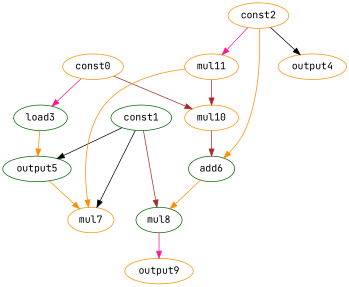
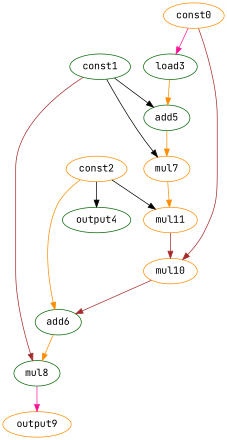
(237, 39) -> (131, 193)
(312, 67) -> (97, 220)
(102, 109) -> (168, 191)
(37, 169) -> (167, 118)
